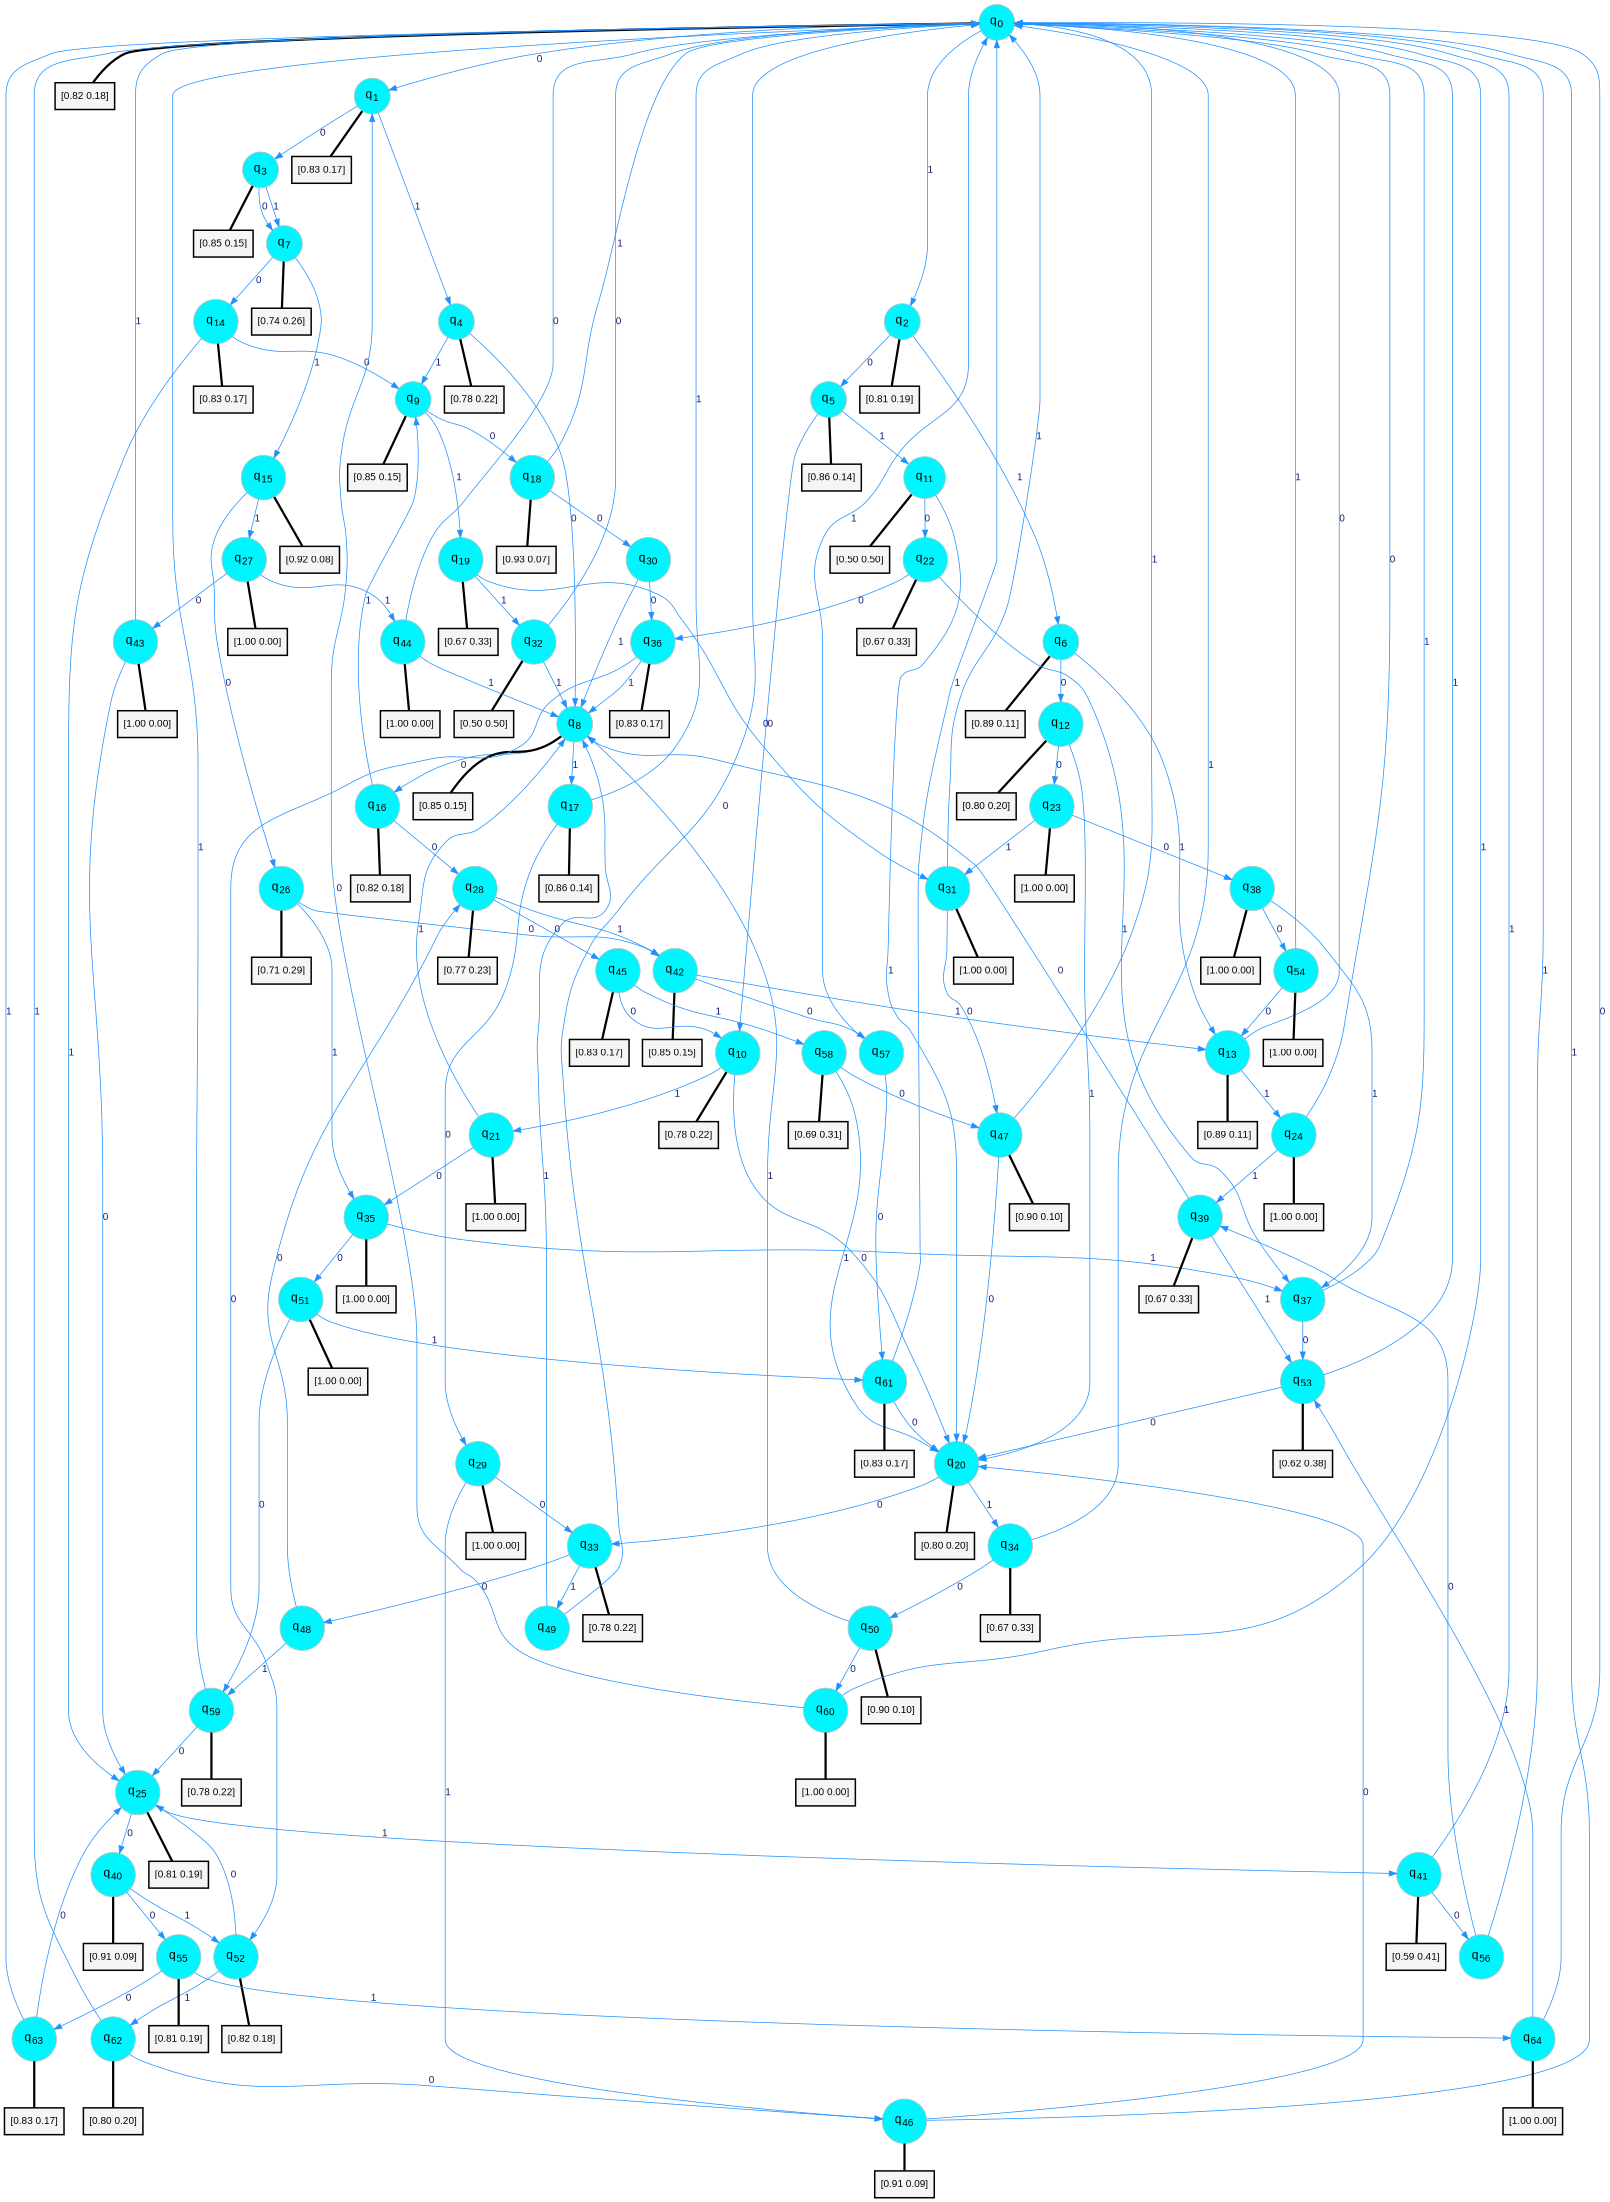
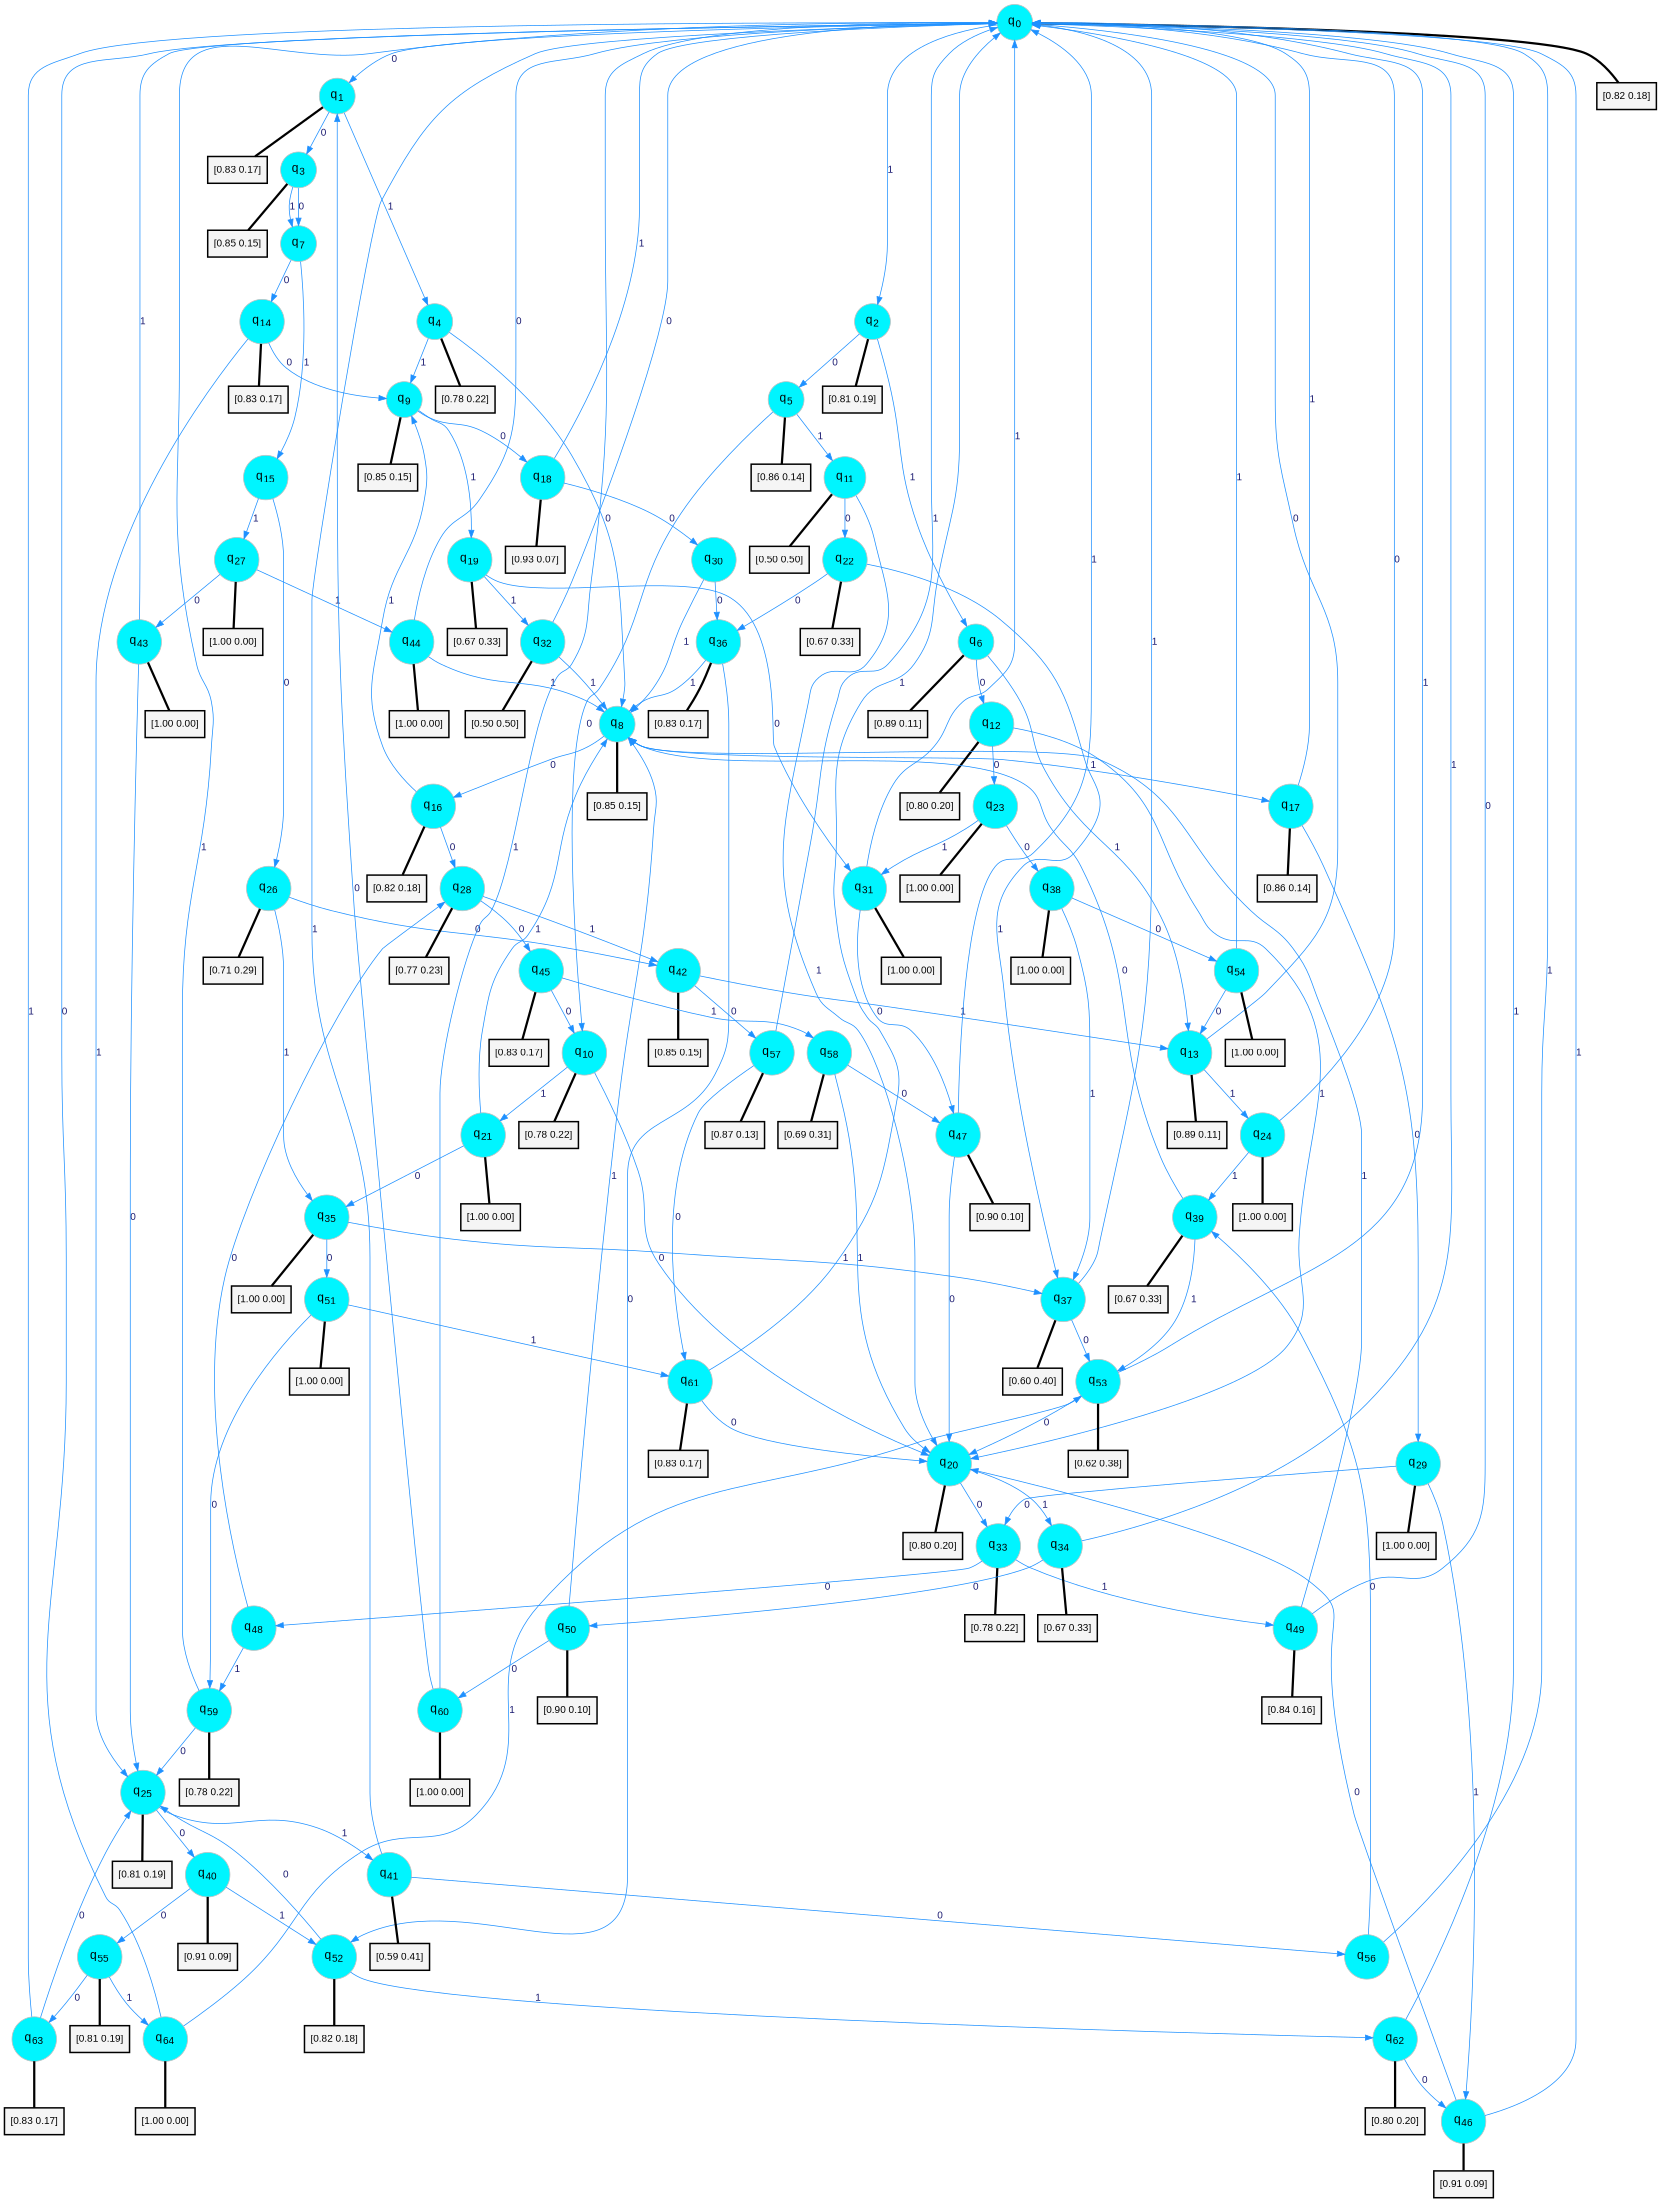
(281, 322) -> none
(310, 560) -> none
none -> (735, 1135)
none -> (1033, 1382)
none -> (1292, 1710)
